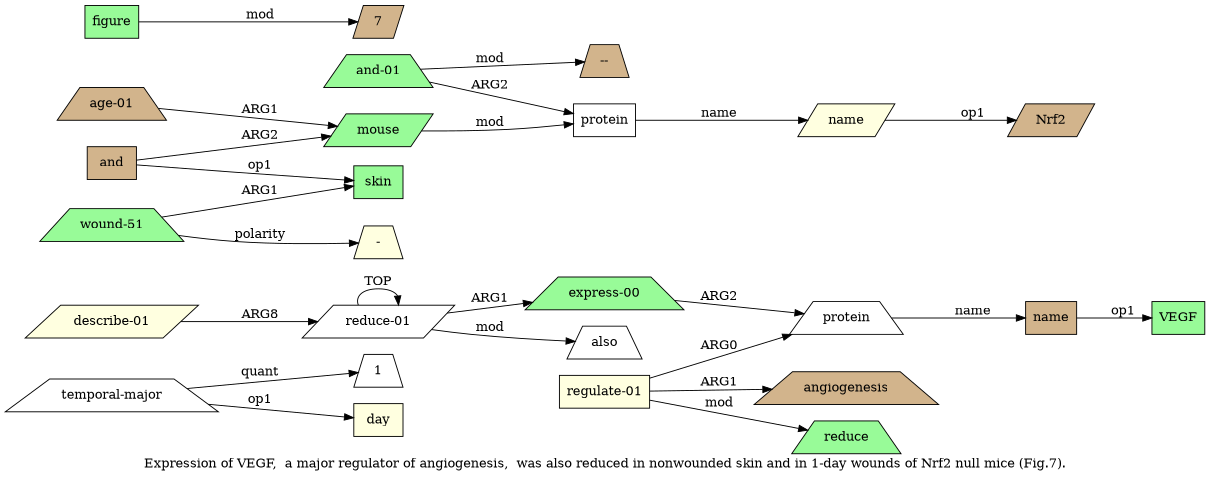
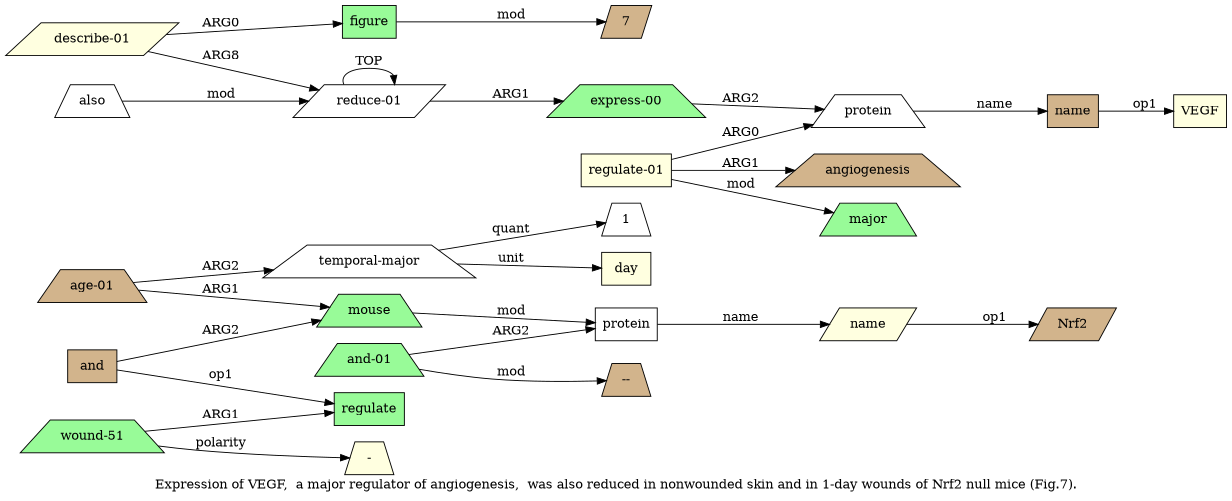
none -> (250, 29)
(378, 130) -> (369, 311)
(378, 182) -> (369, 409)
none -> (199, 277)
(1178, 318) -> (1200, 111)
(499, 337) -> (211, 101)
(260, 400) -> (511, 258)
(846, 437) -> (868, 220)
